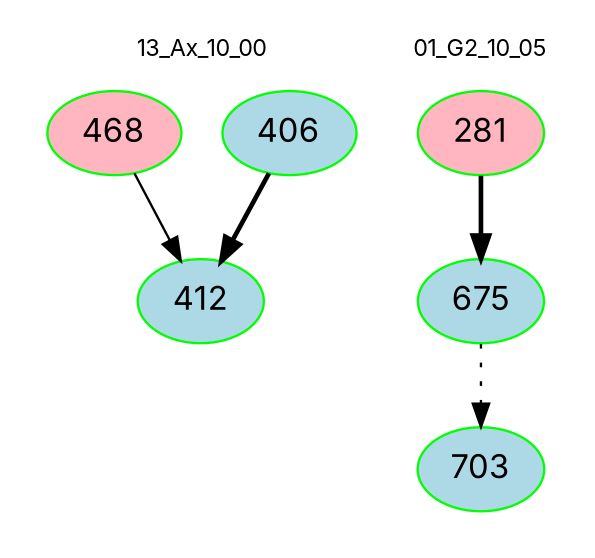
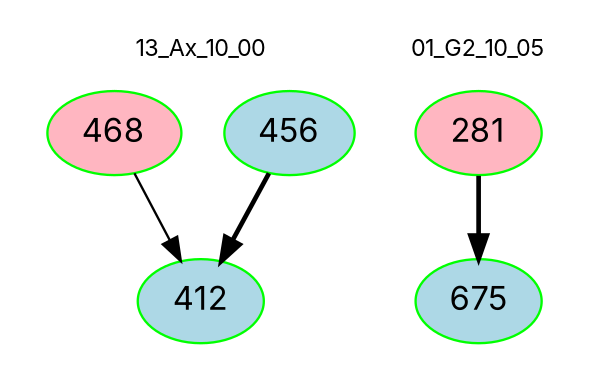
(290, 133) -> (290, 133)
(481, 469) -> none
